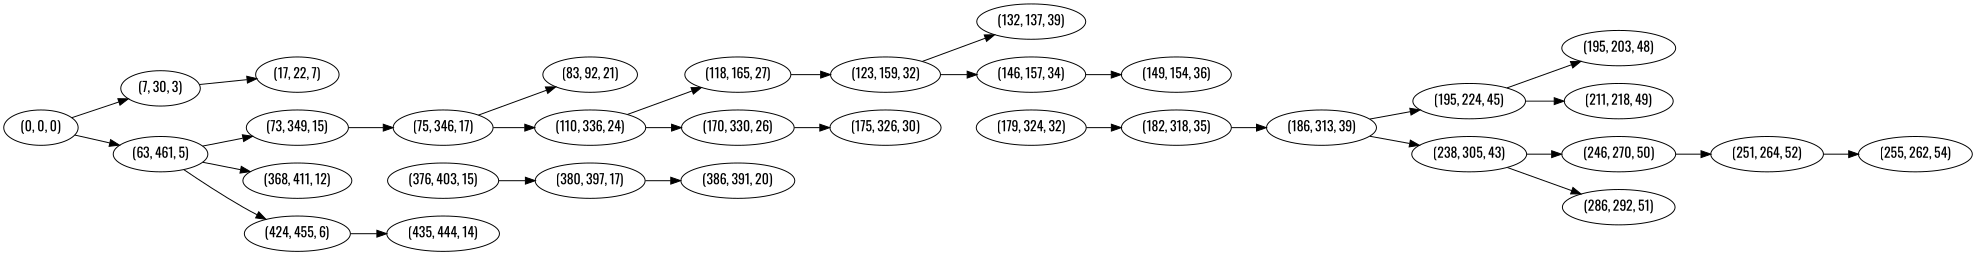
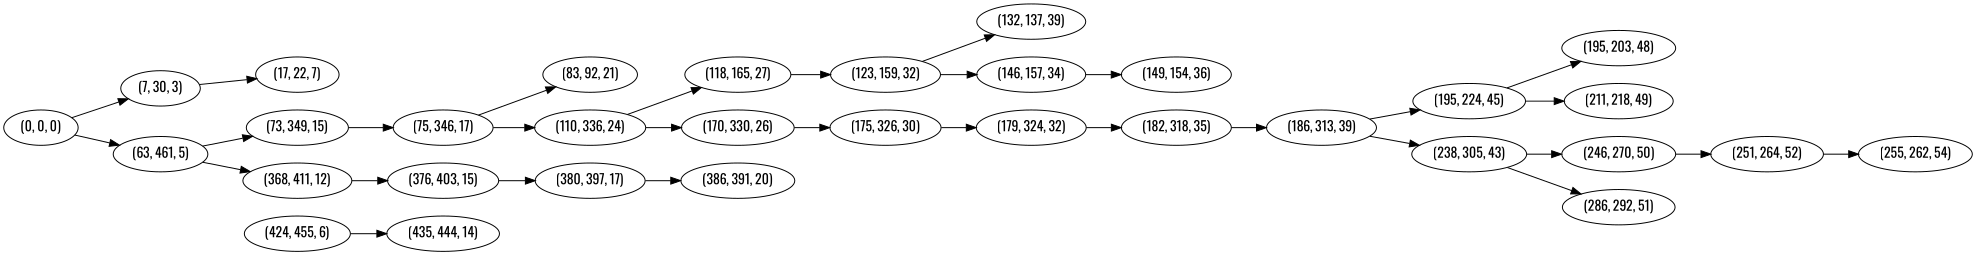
none -> (954, 128)
none -> (365, 181)
(220, 193) -> none
